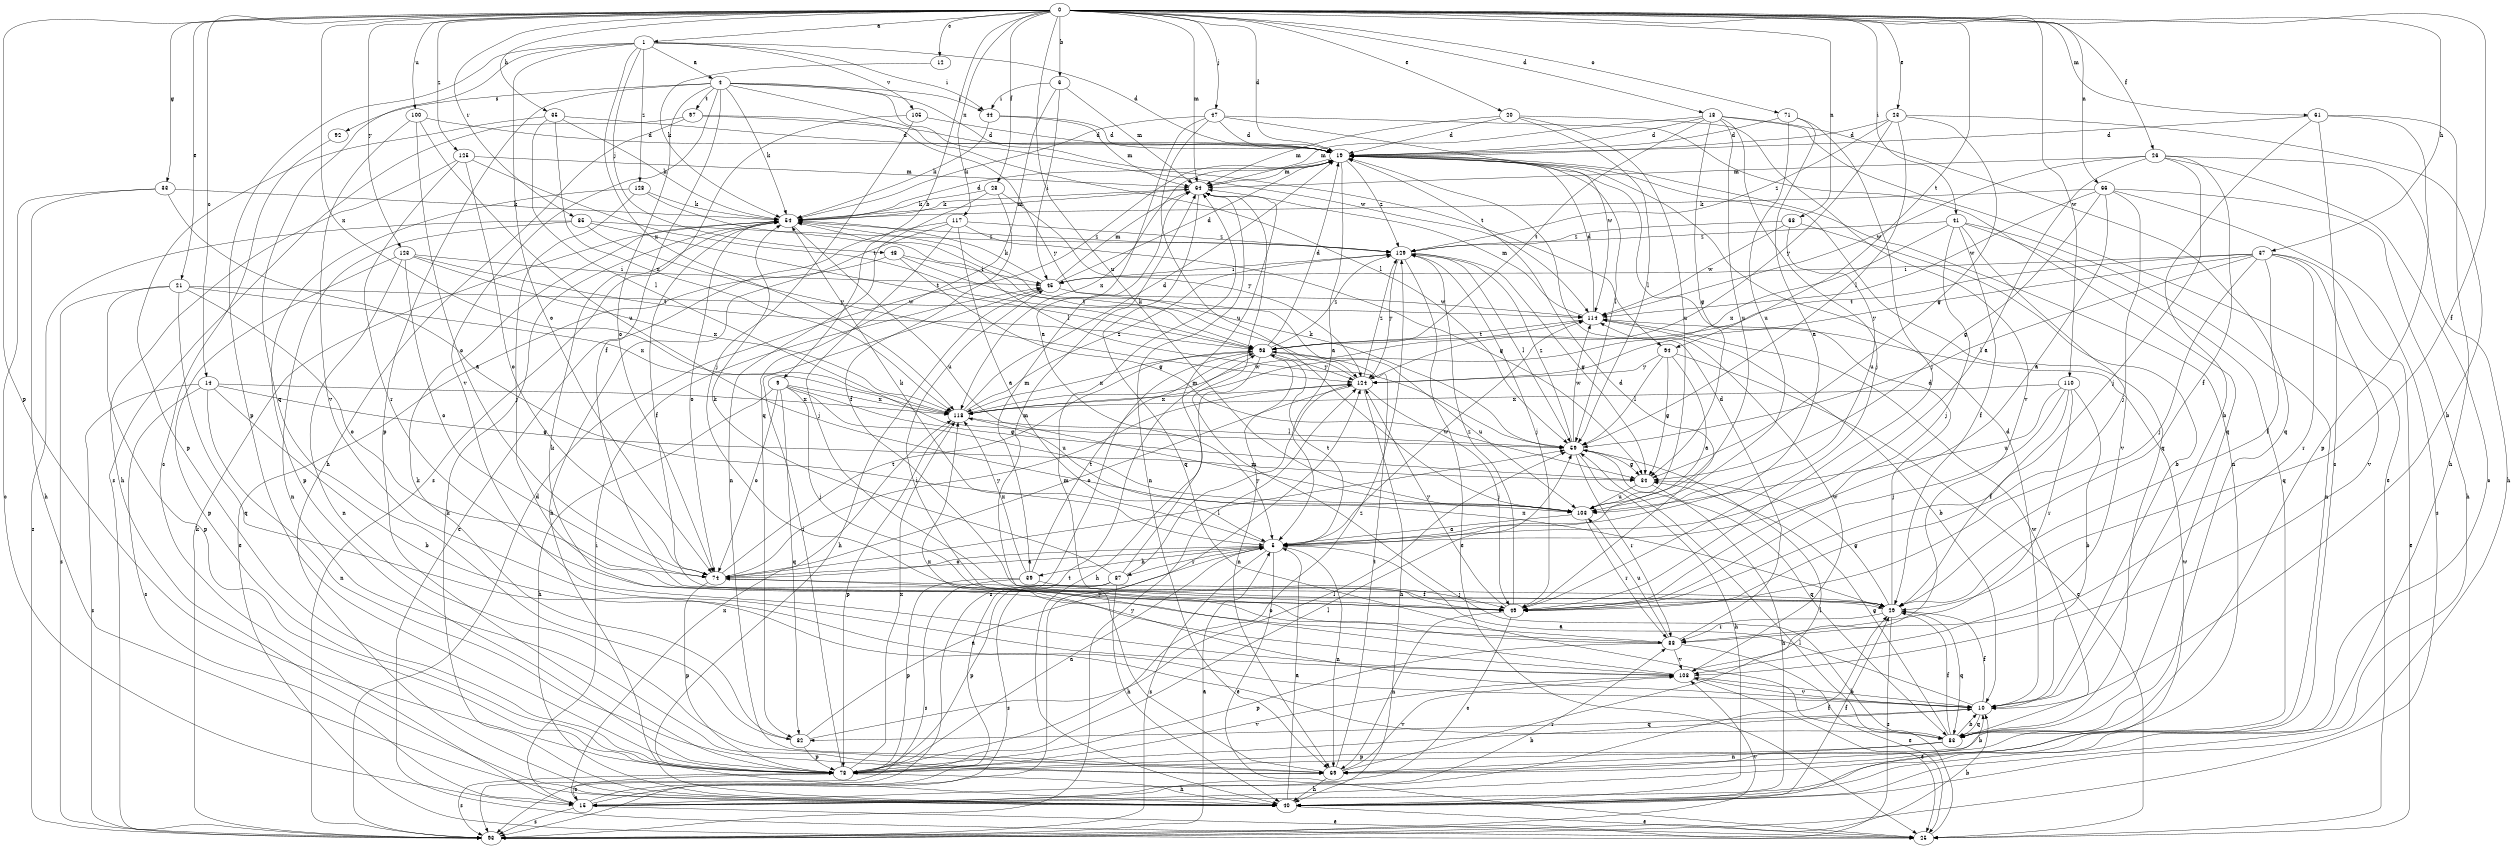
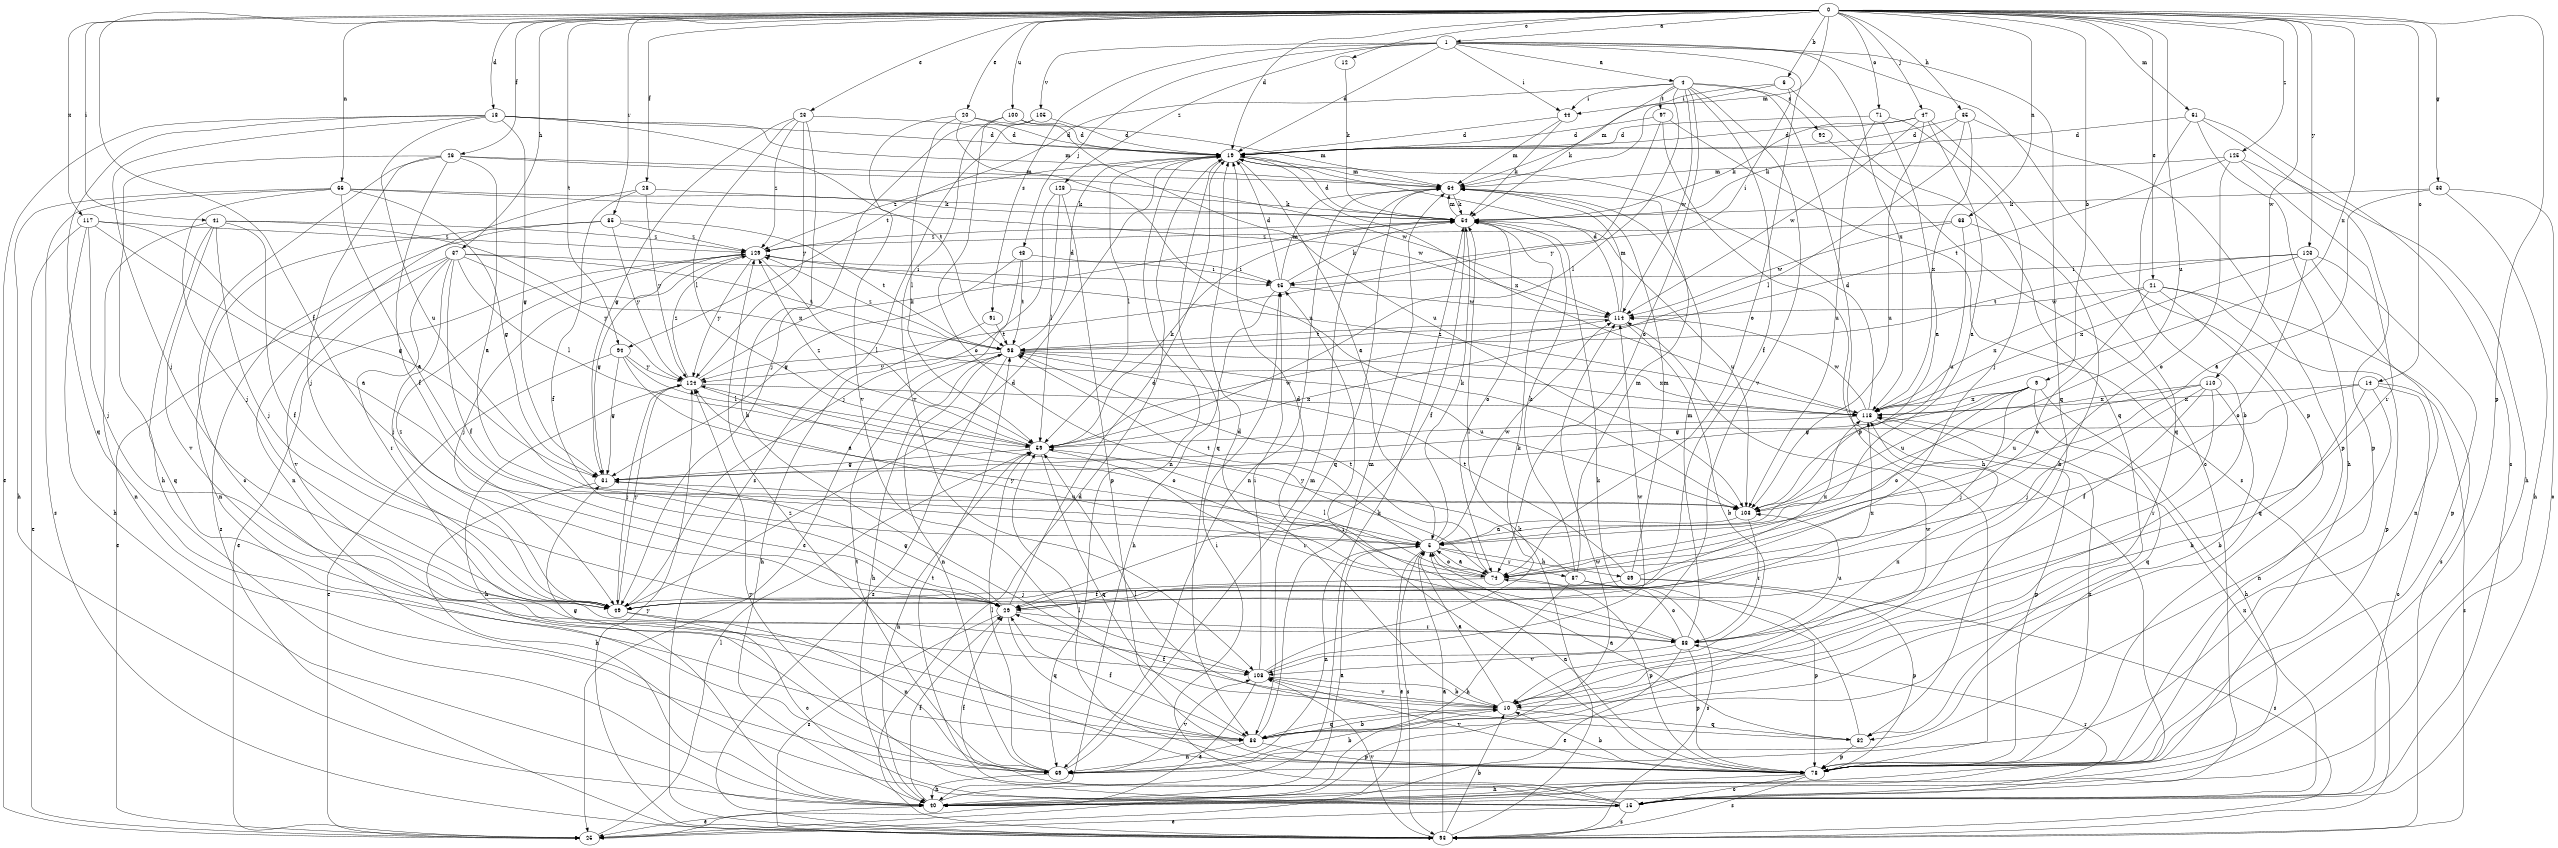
none -> (993, 318)
(1644, 481) -> (605, 481)
